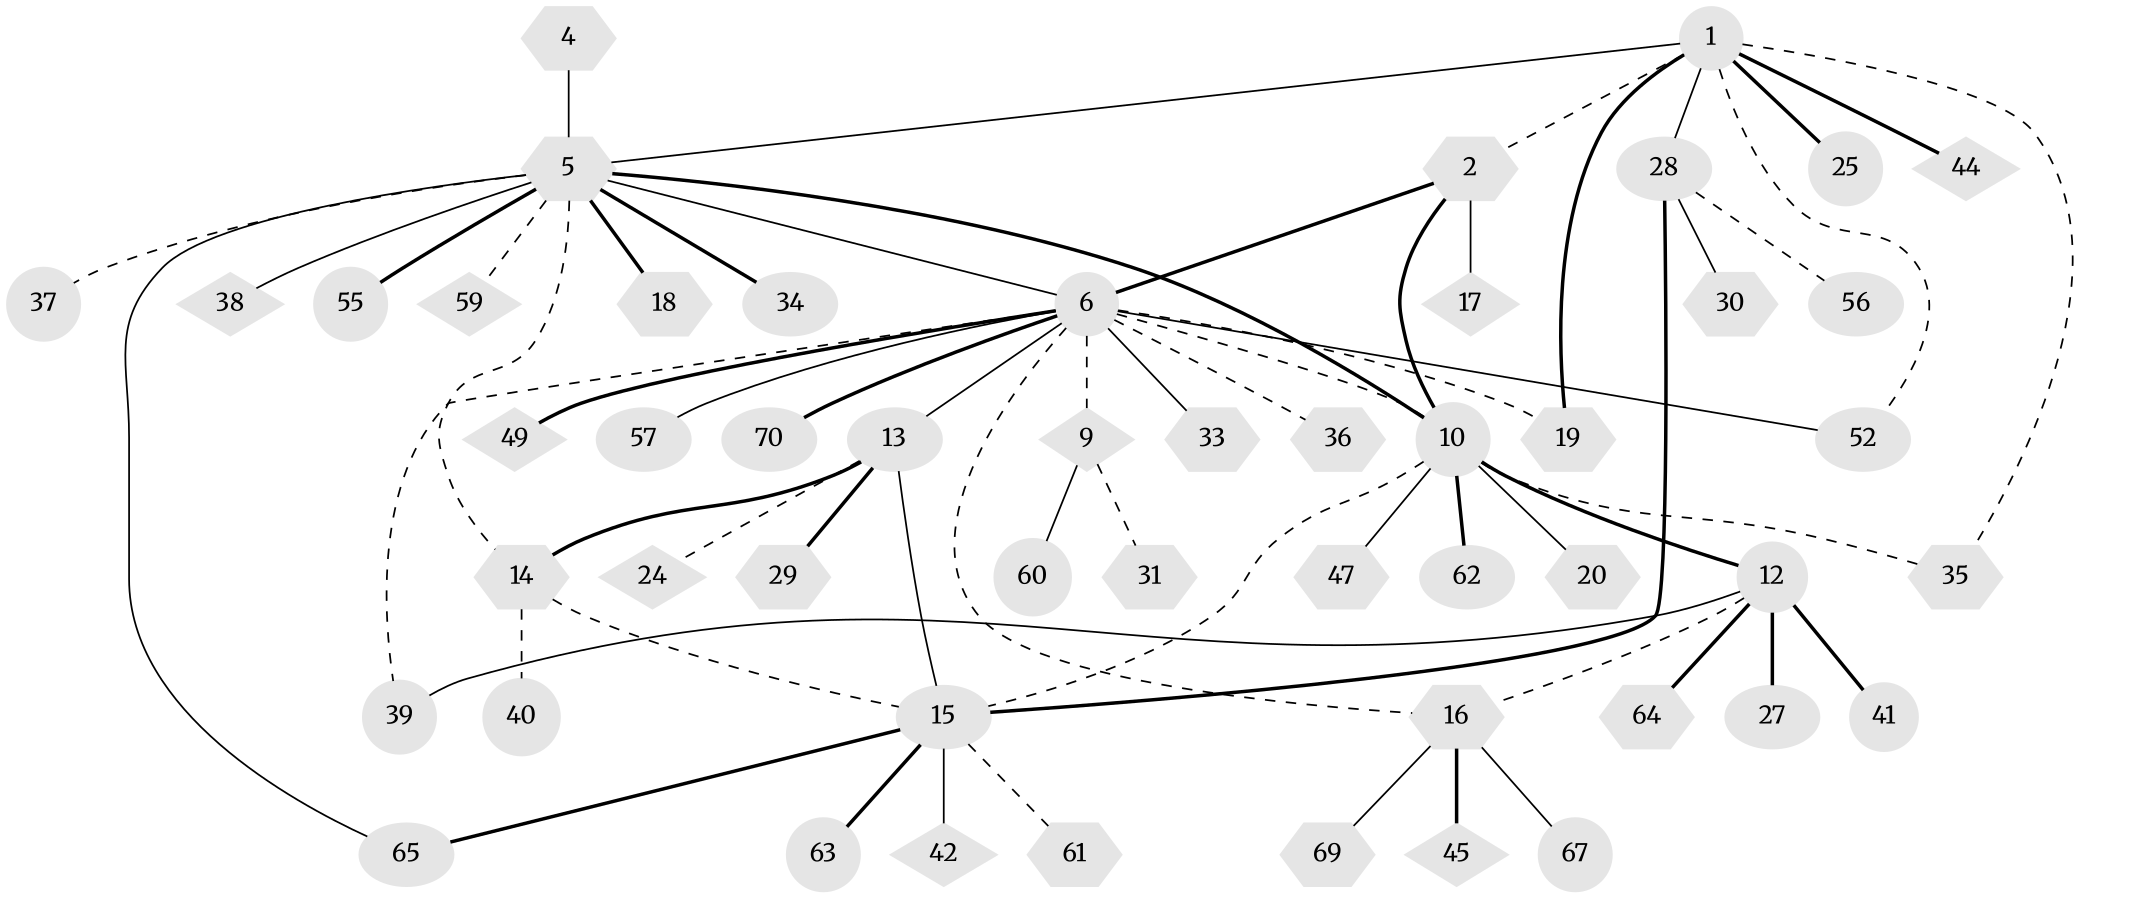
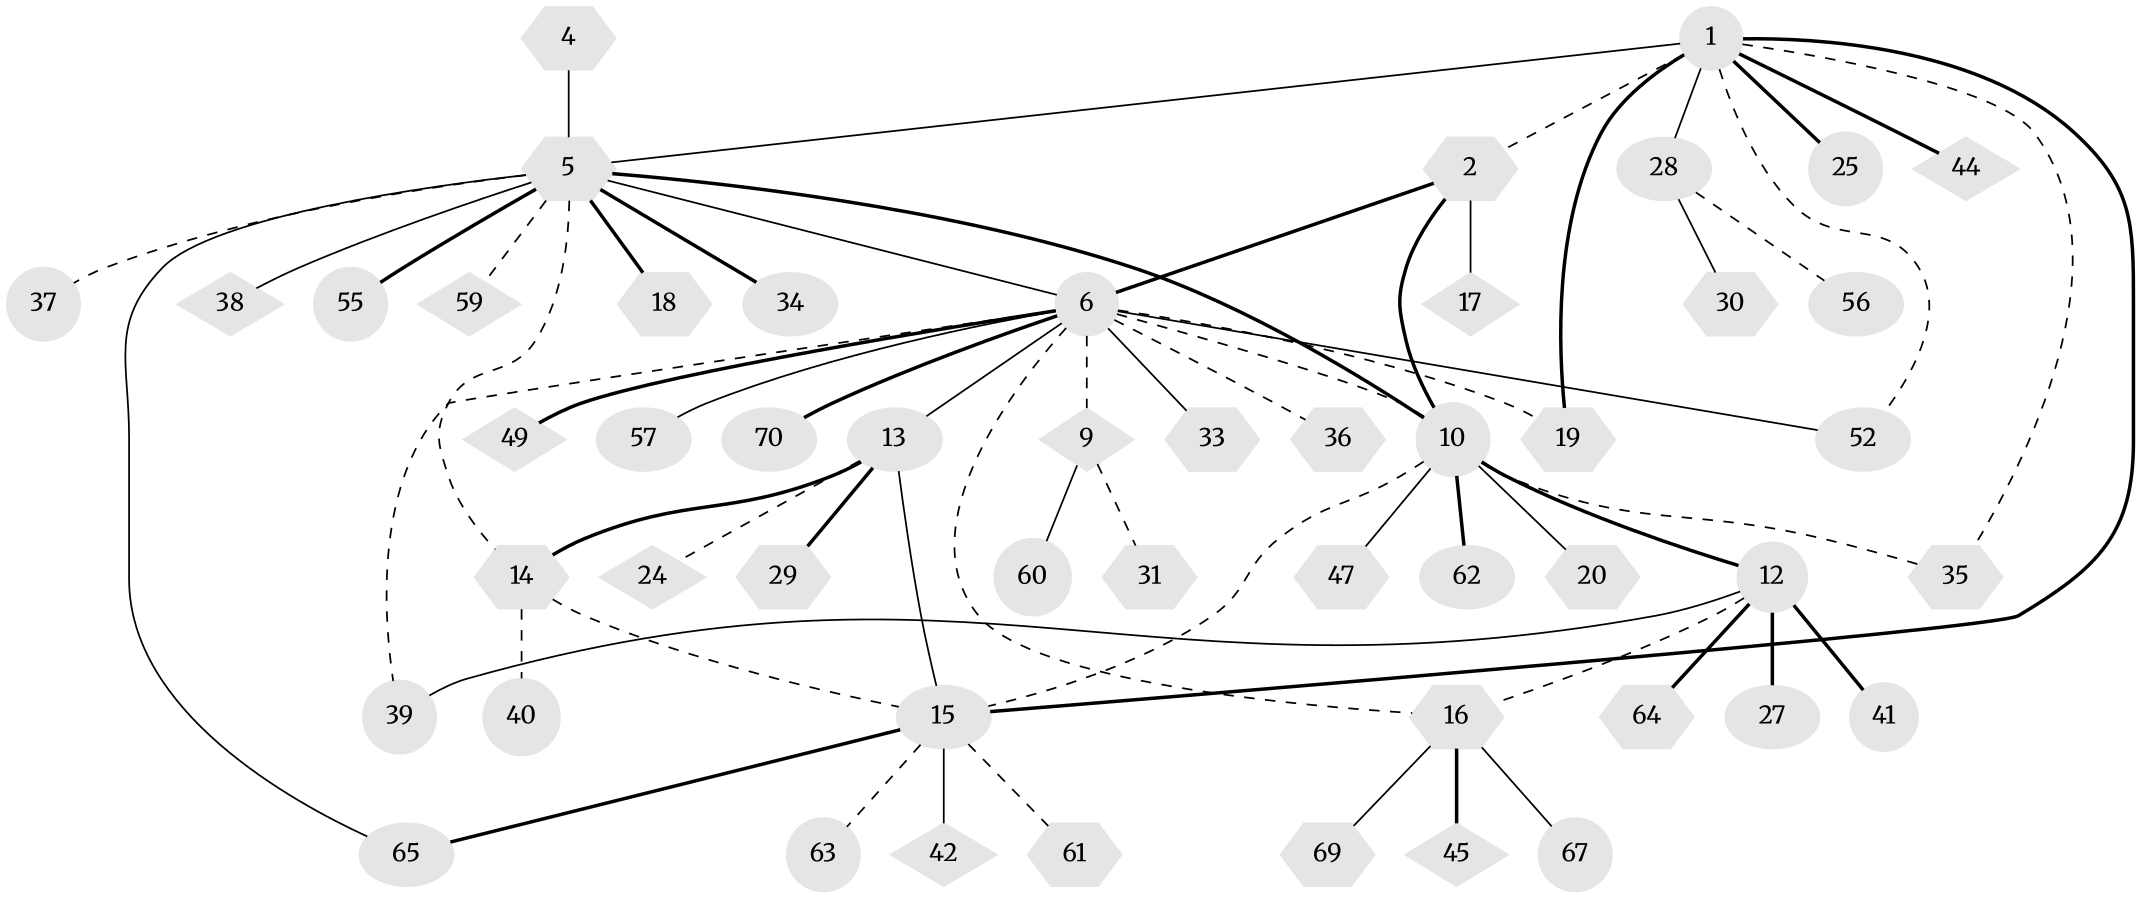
(1532, 654) -> (1953, 626)
(884, 786) -> (884, 786)
